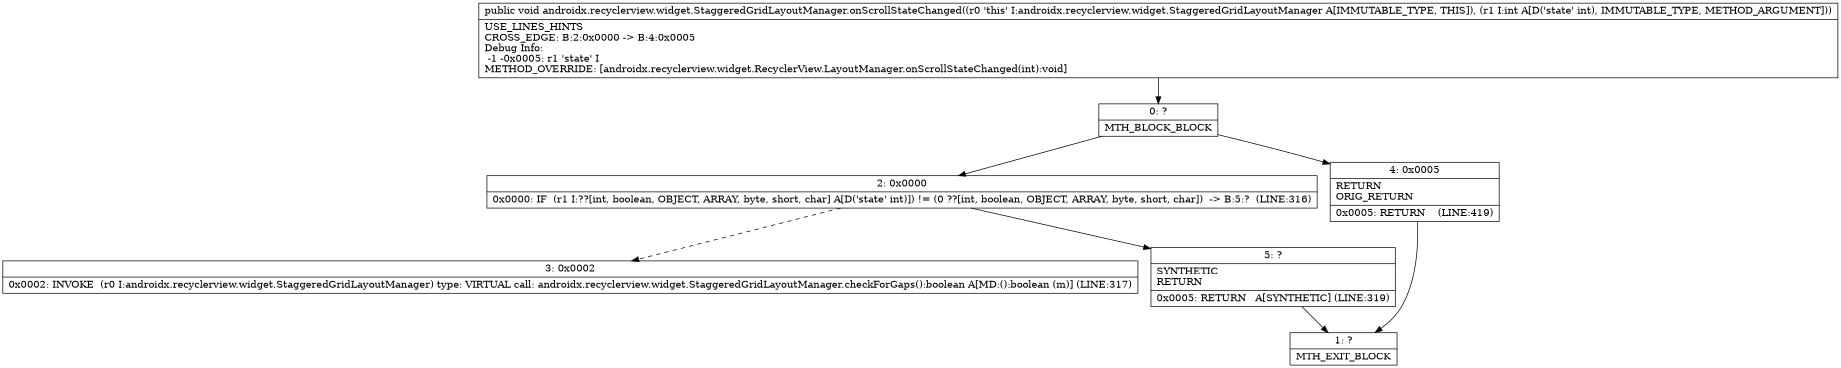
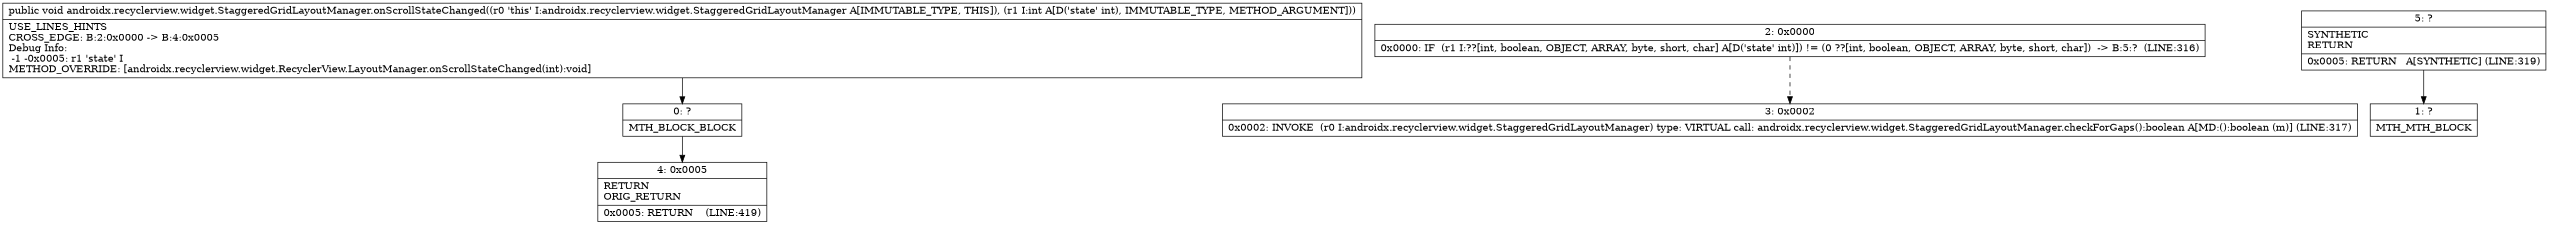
(1034, 155) -> none
(1057, 228) -> none
(1412, 280) -> none
(1344, 357) -> (2424, 128)
